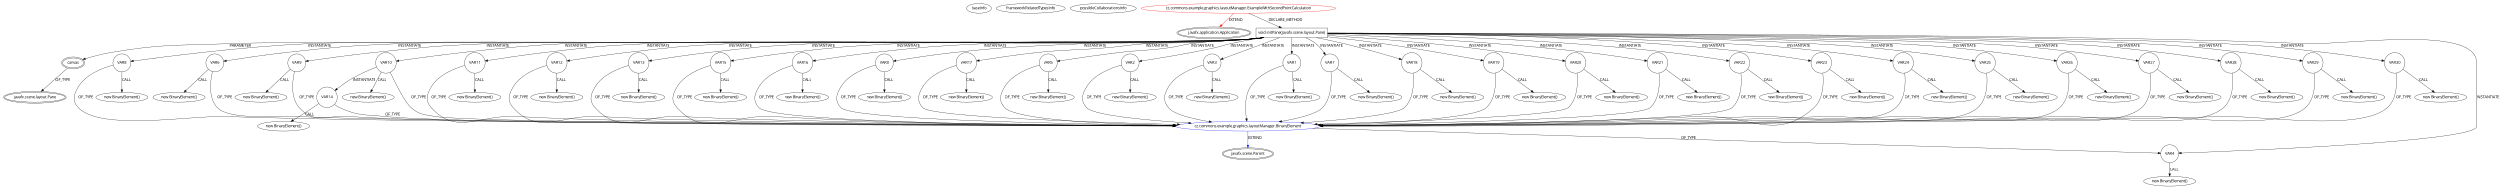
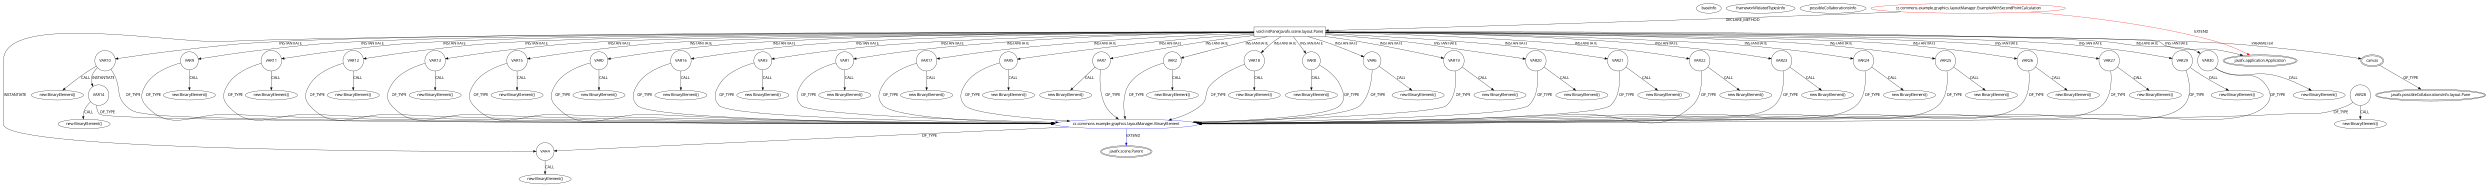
(1952, 40) -> (1784, 35)
(35, 97) -> (2431, 95)
